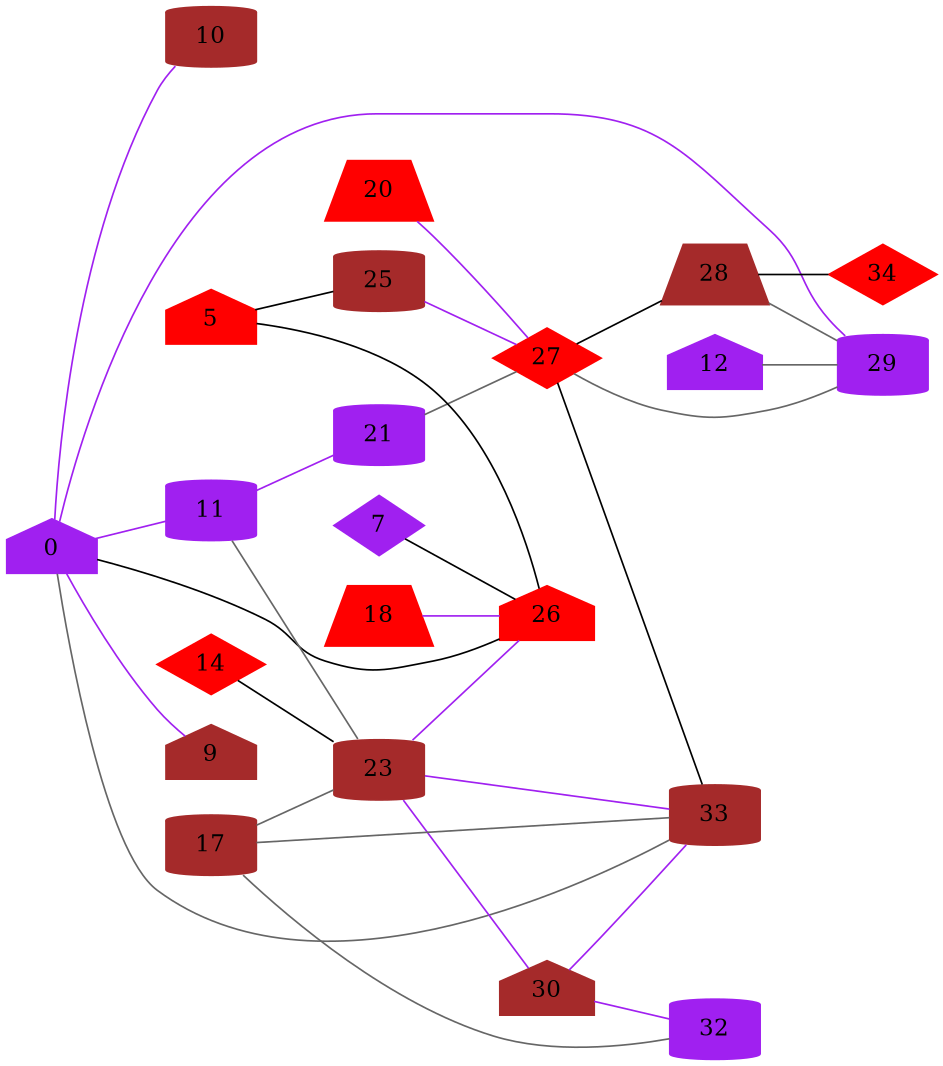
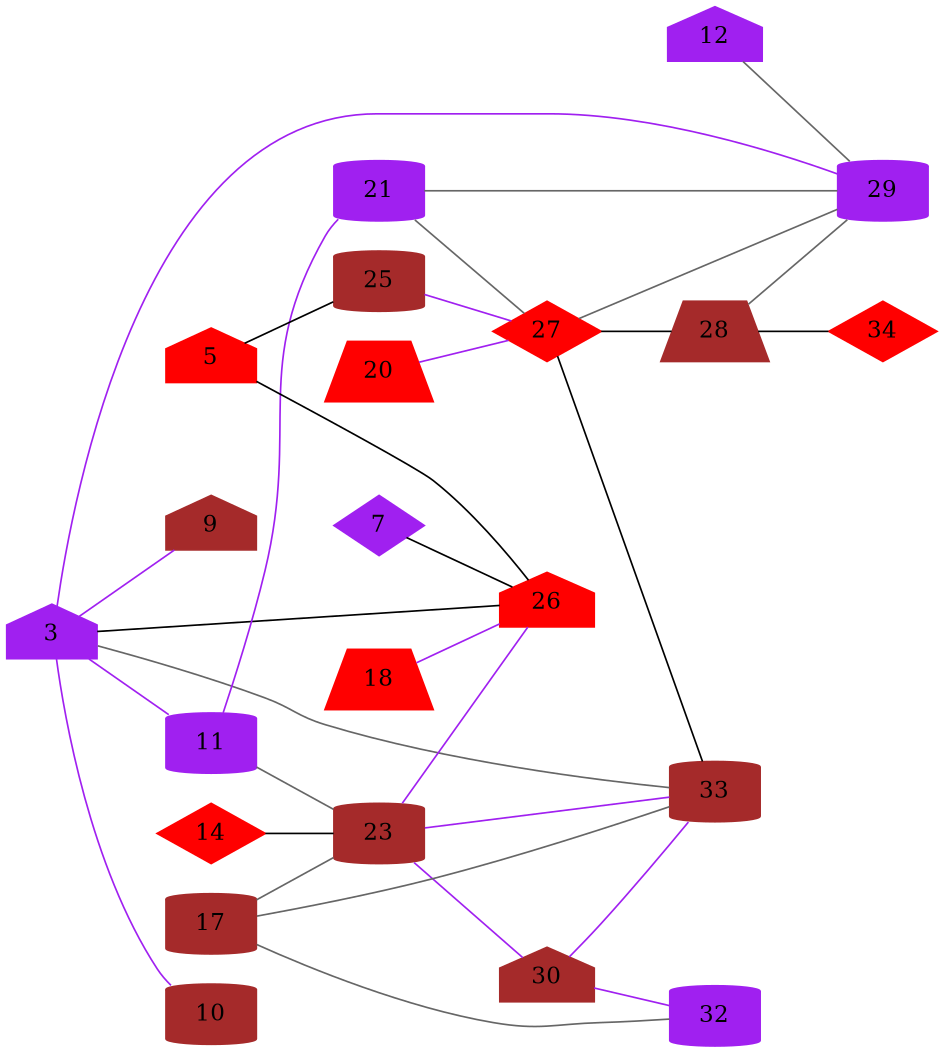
none -> (631, 191)
(52, 549) -> (52, 634)
